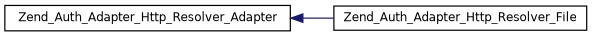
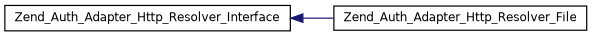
(148, 18) -> (148, 18)
